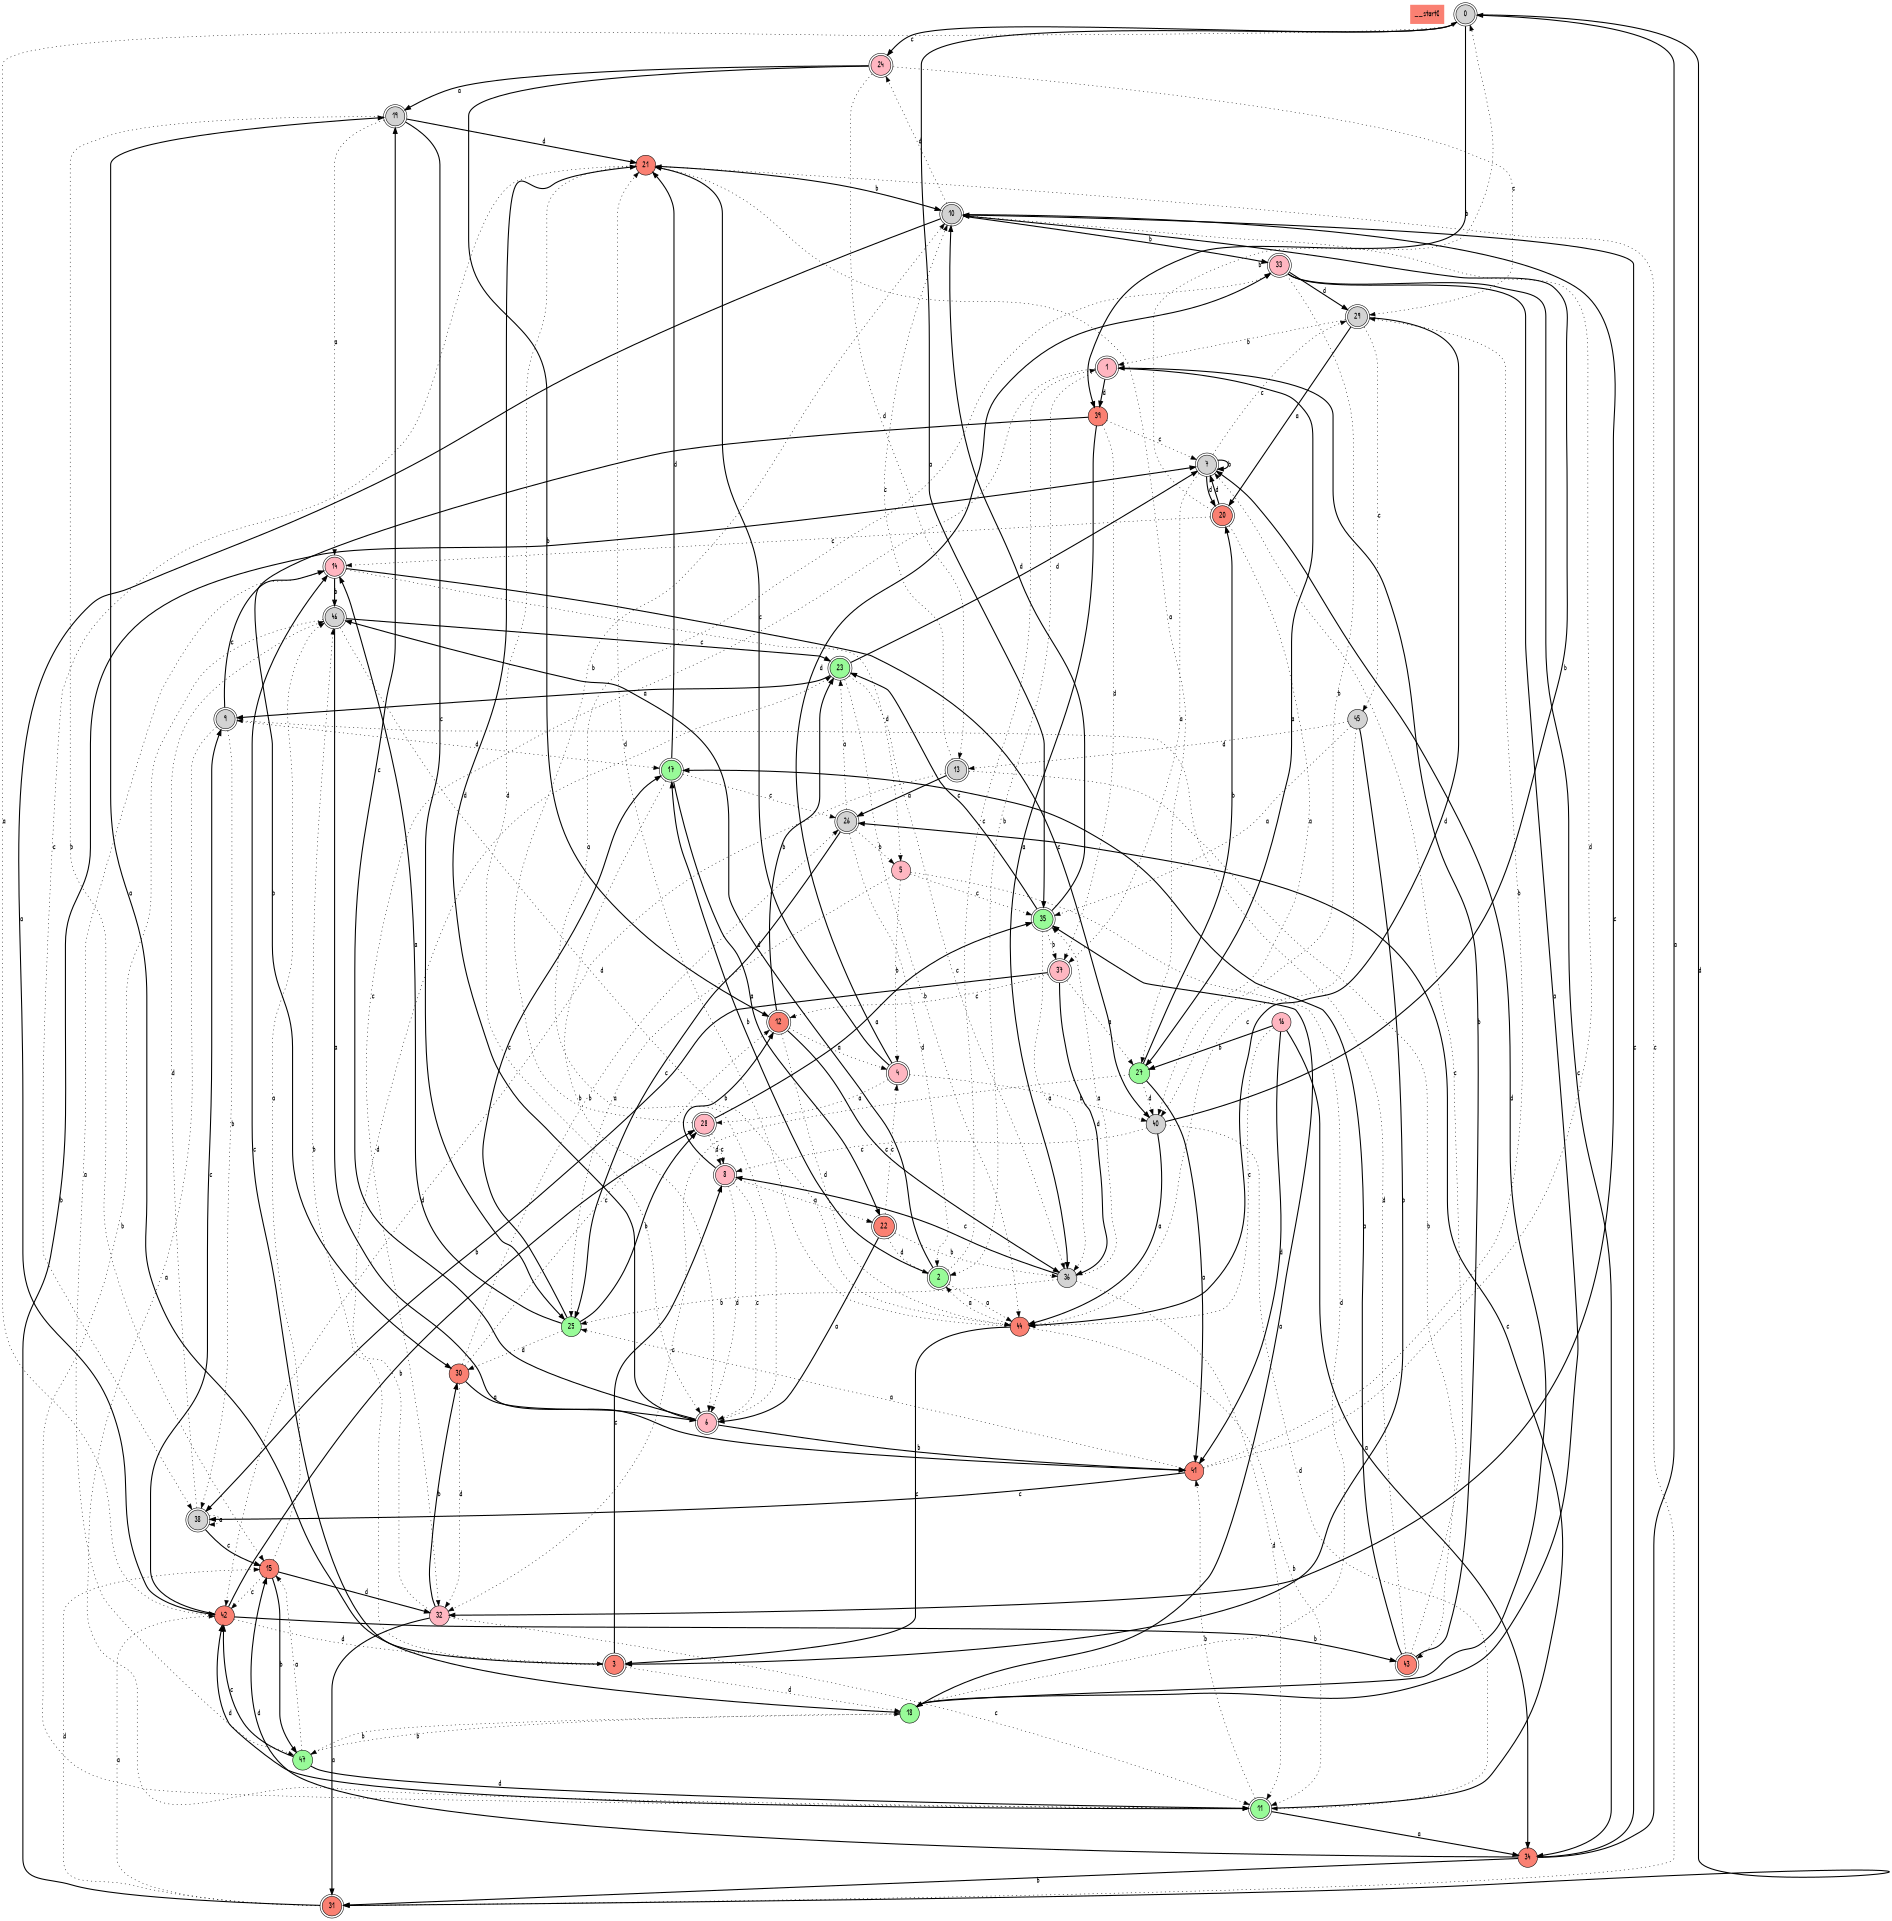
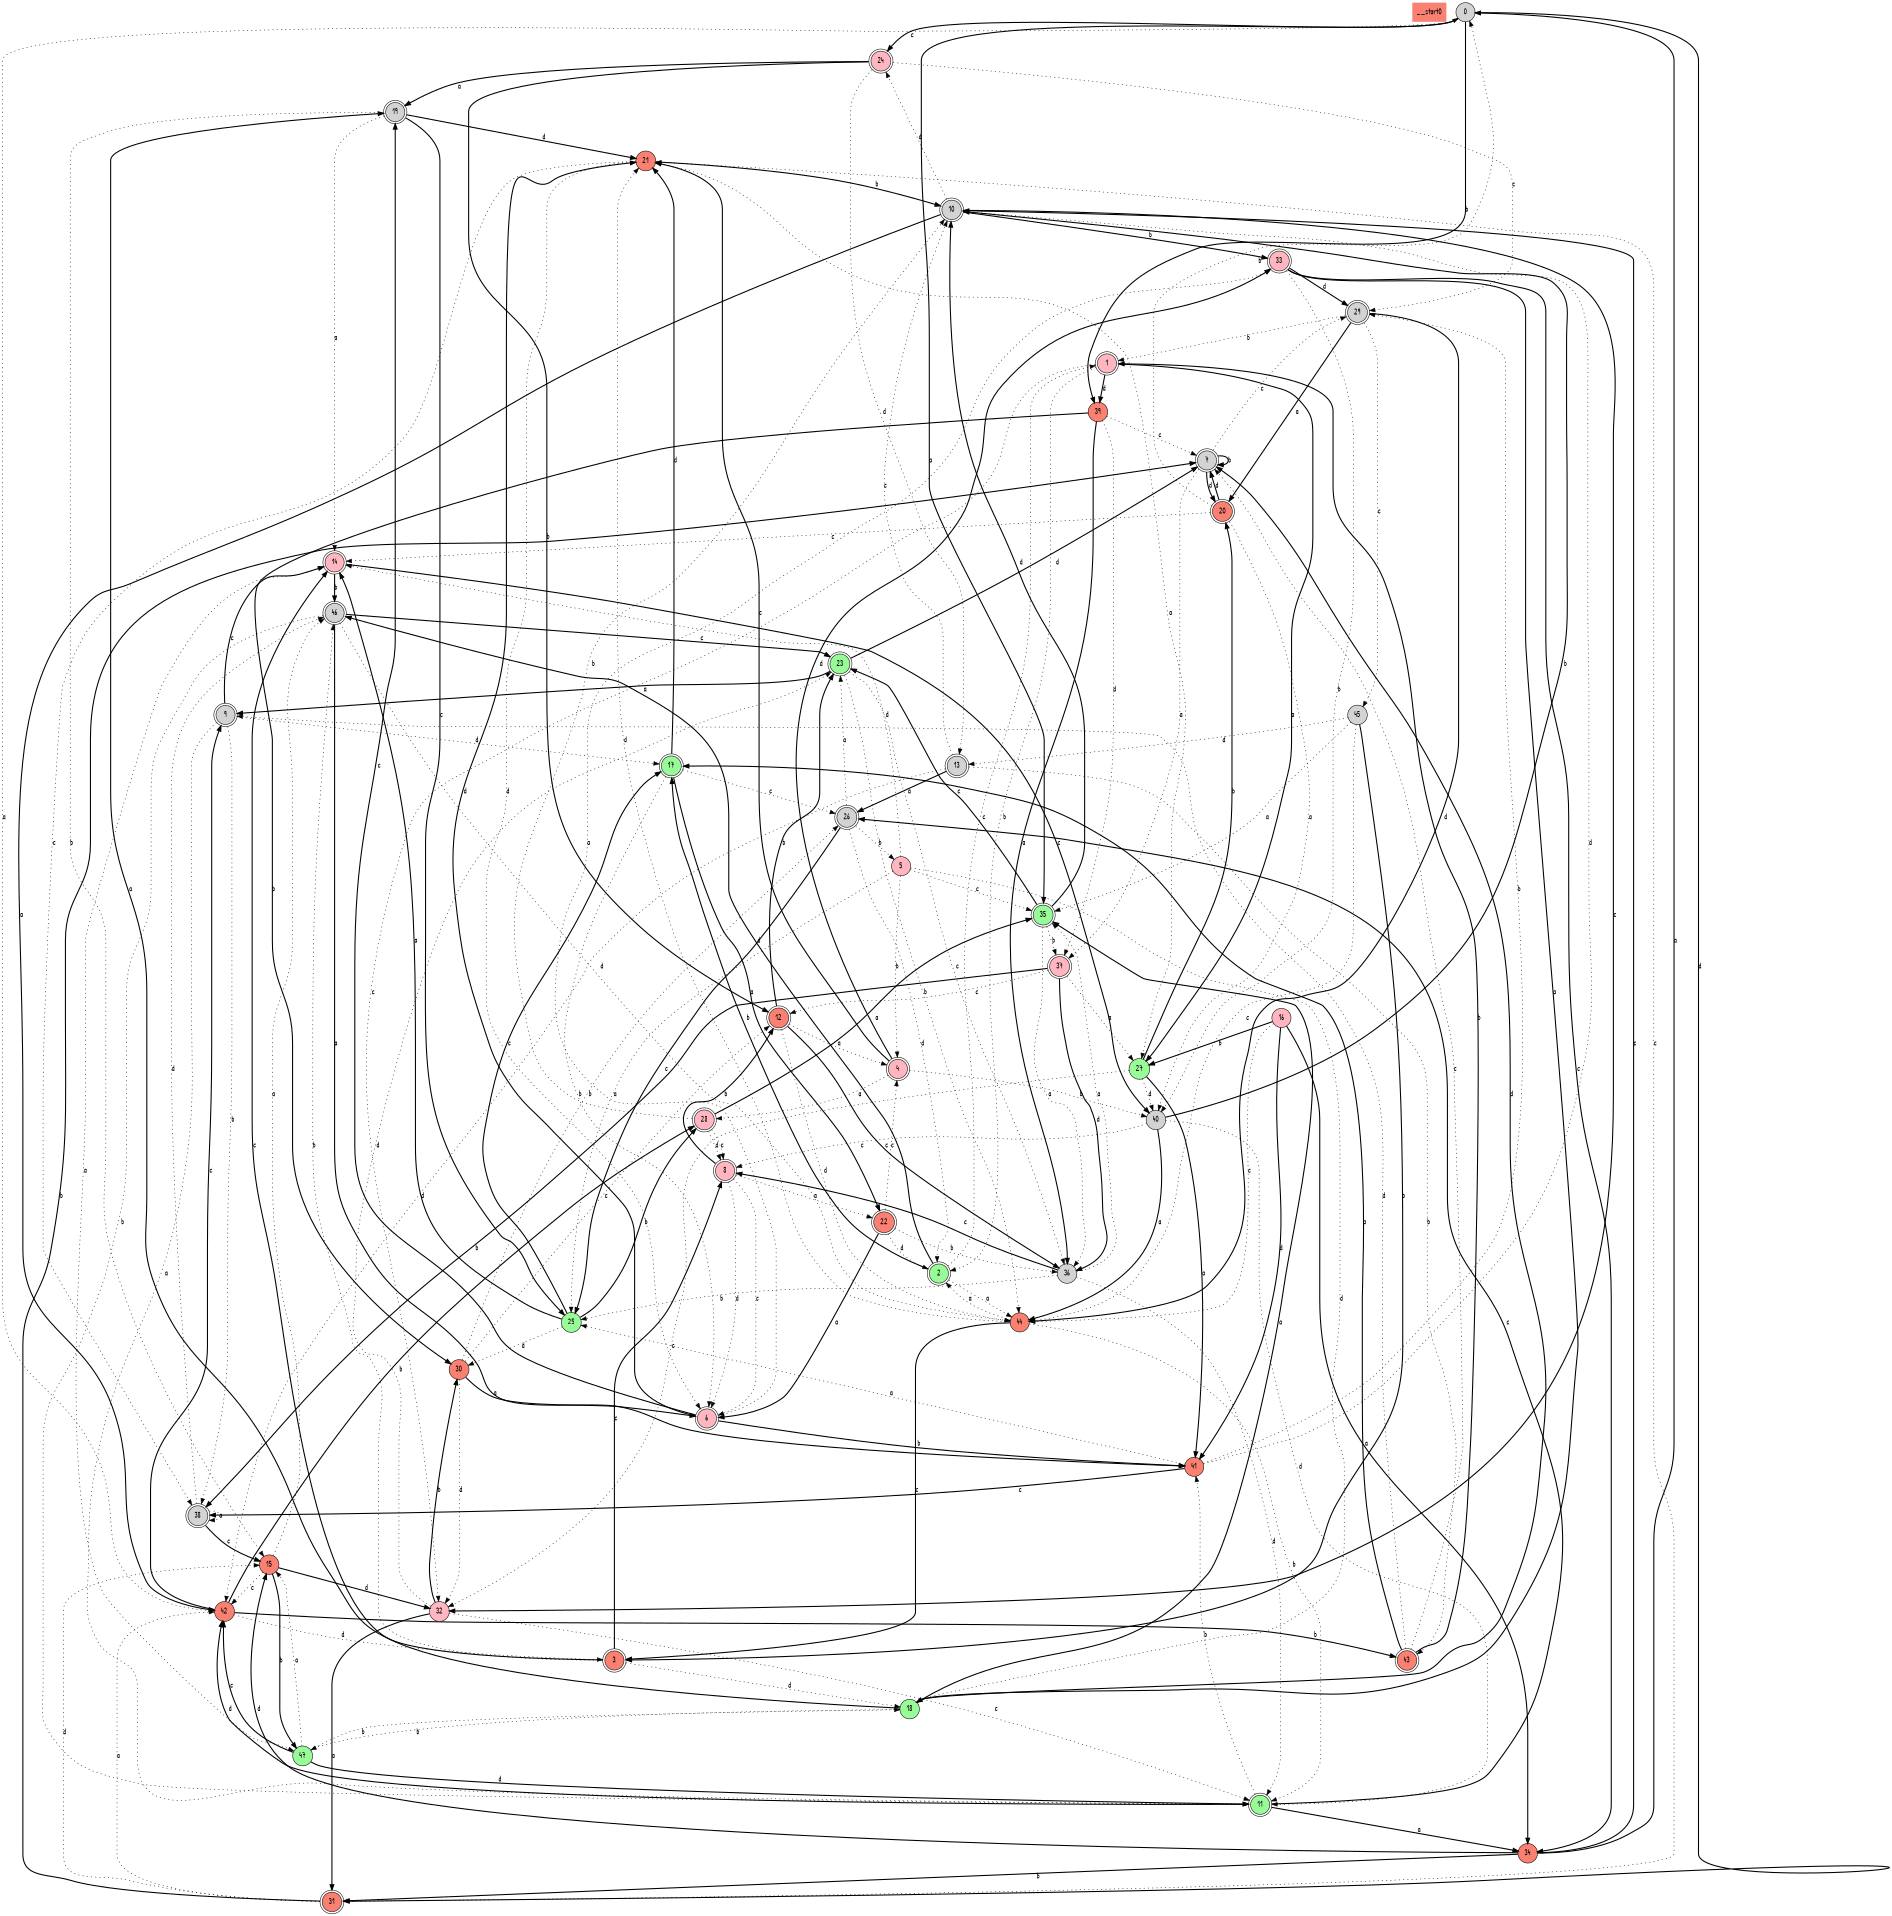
(1466, 14) -> (1466, 12)
(685, 631) -> (708, 631)
